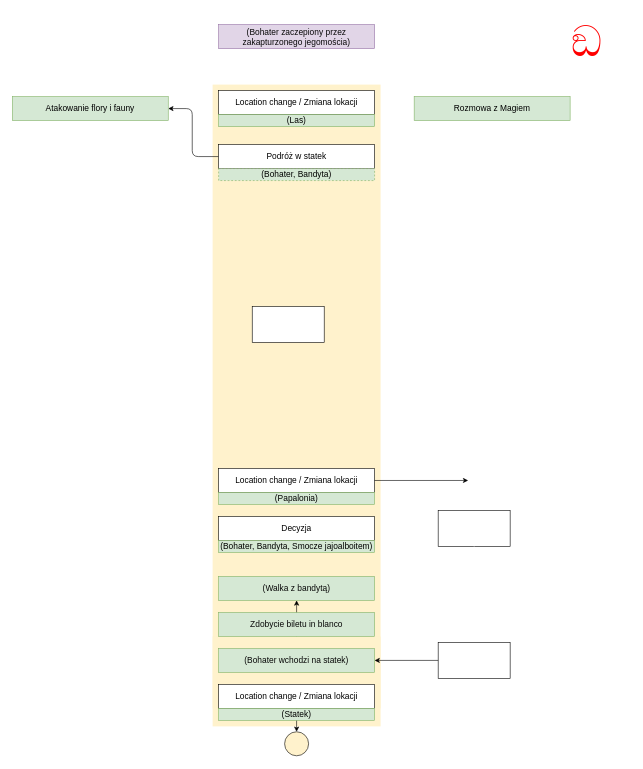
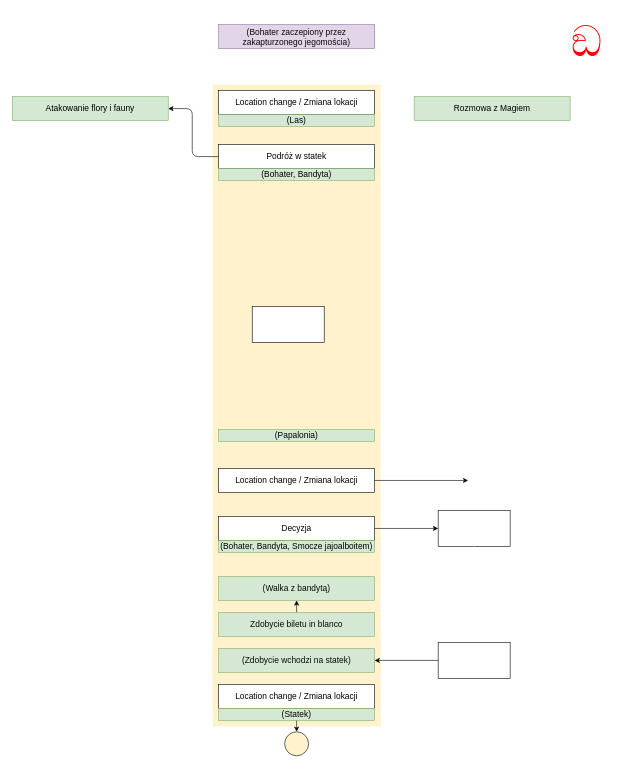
(297, 174) -> (297, 174)
(297, 498) -> (297, 435)
none -> (404, 528)
(297, 660) -> (297, 660)
